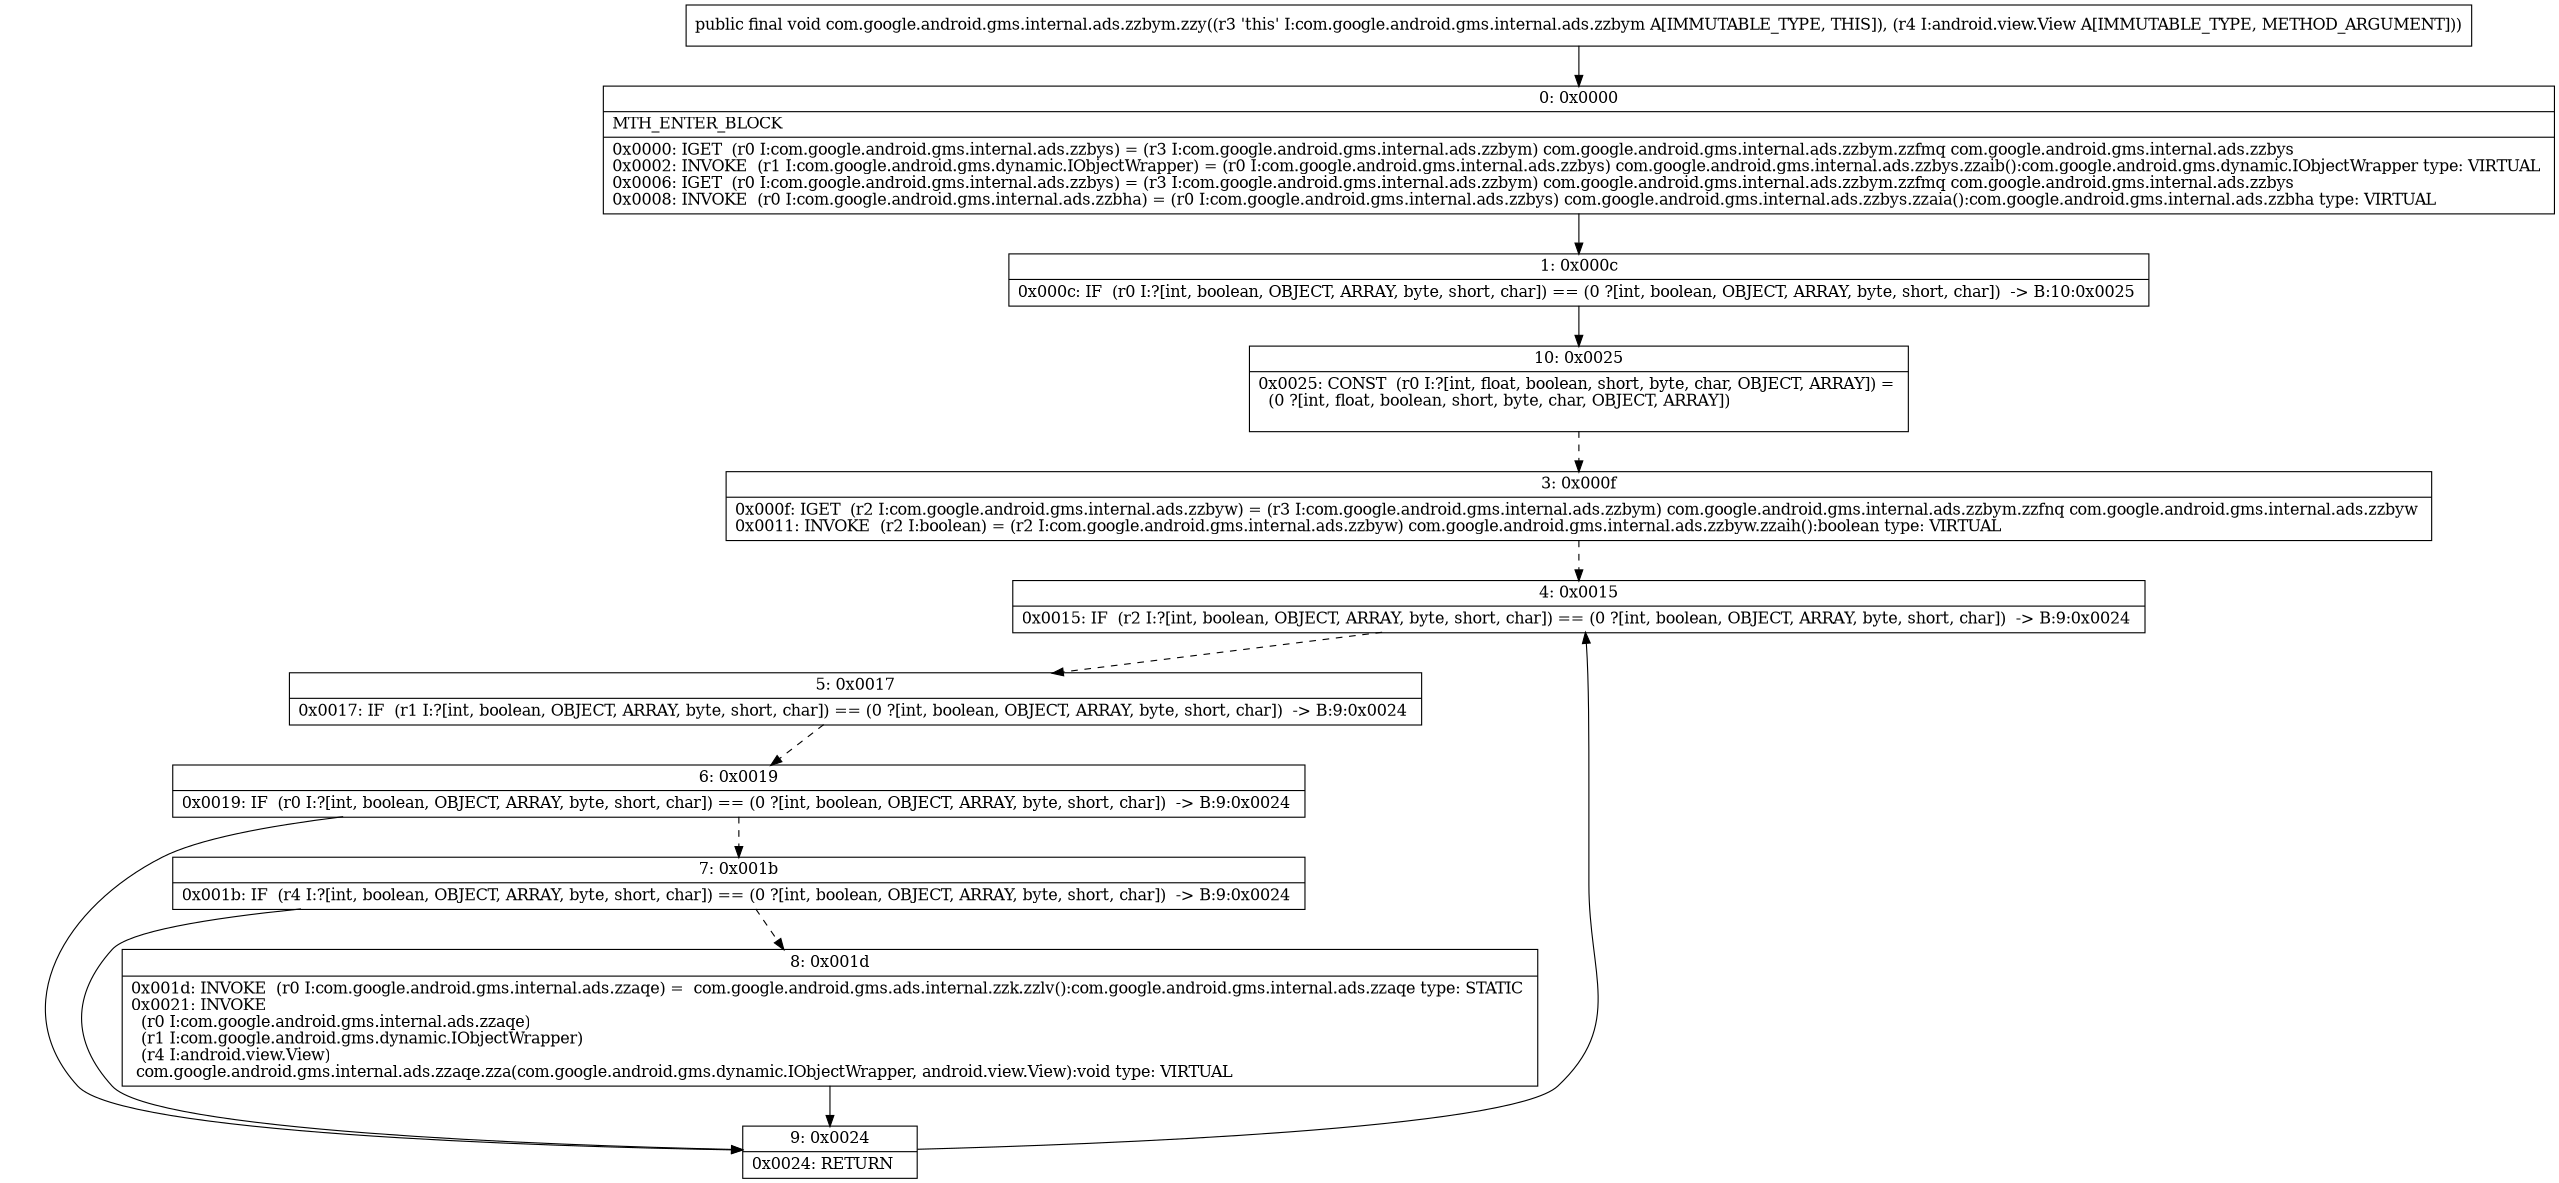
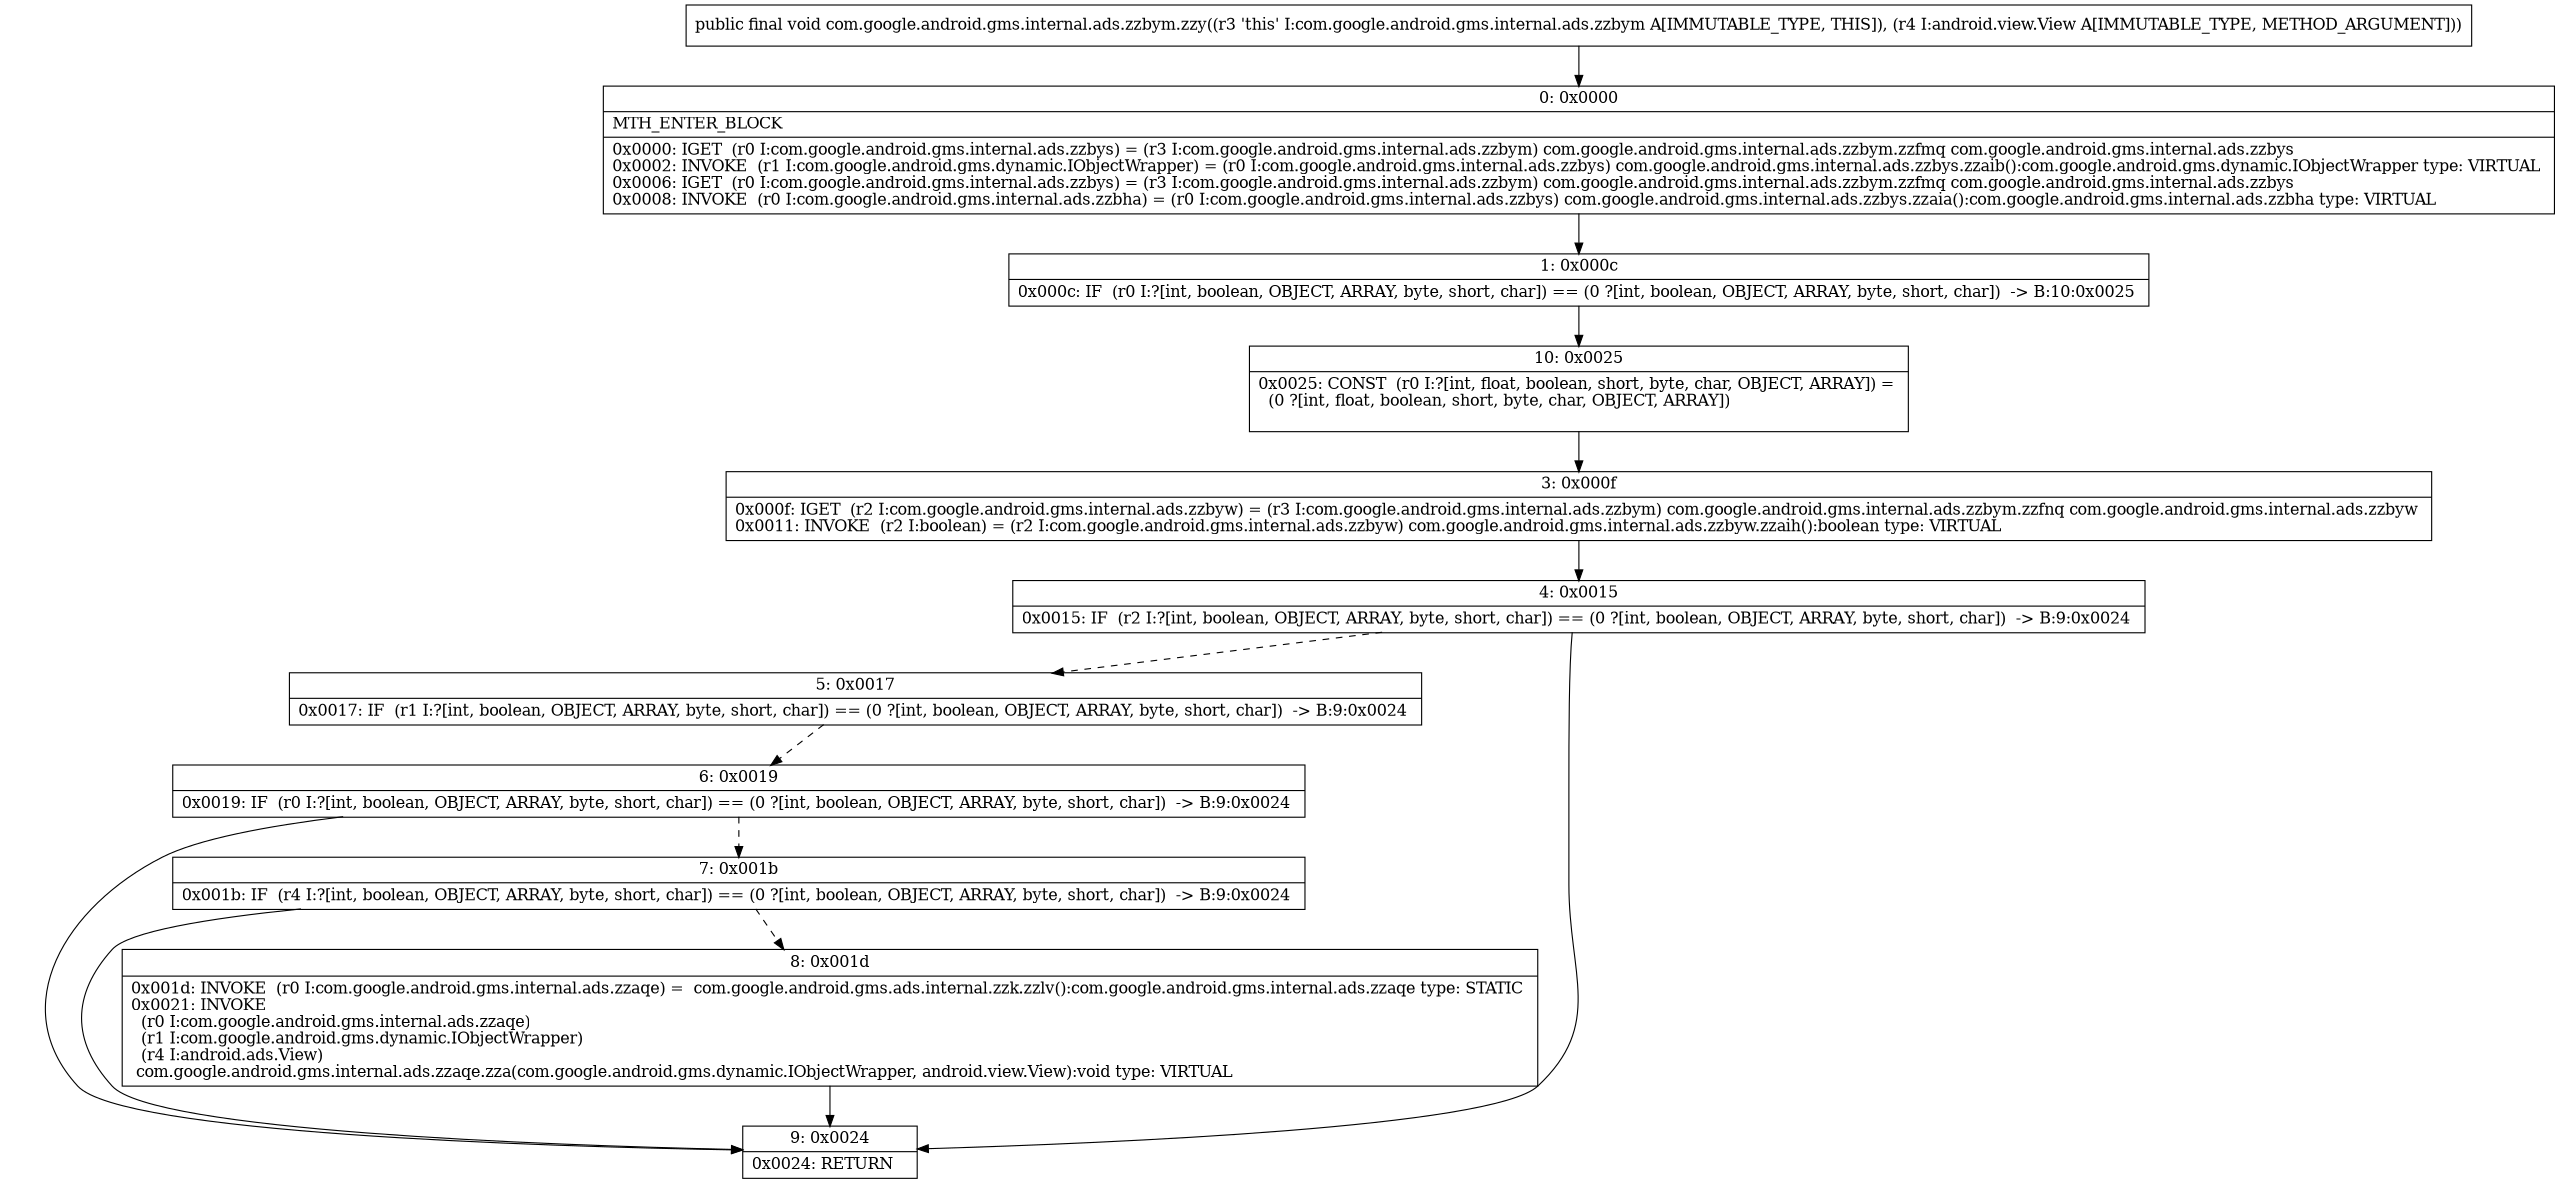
(1579, 446) -> (1579, 446)
(1579, 555) -> (1579, 555)
(231, 1056) -> (227, 1056)
(1467, 1113) -> (1467, 1109)
